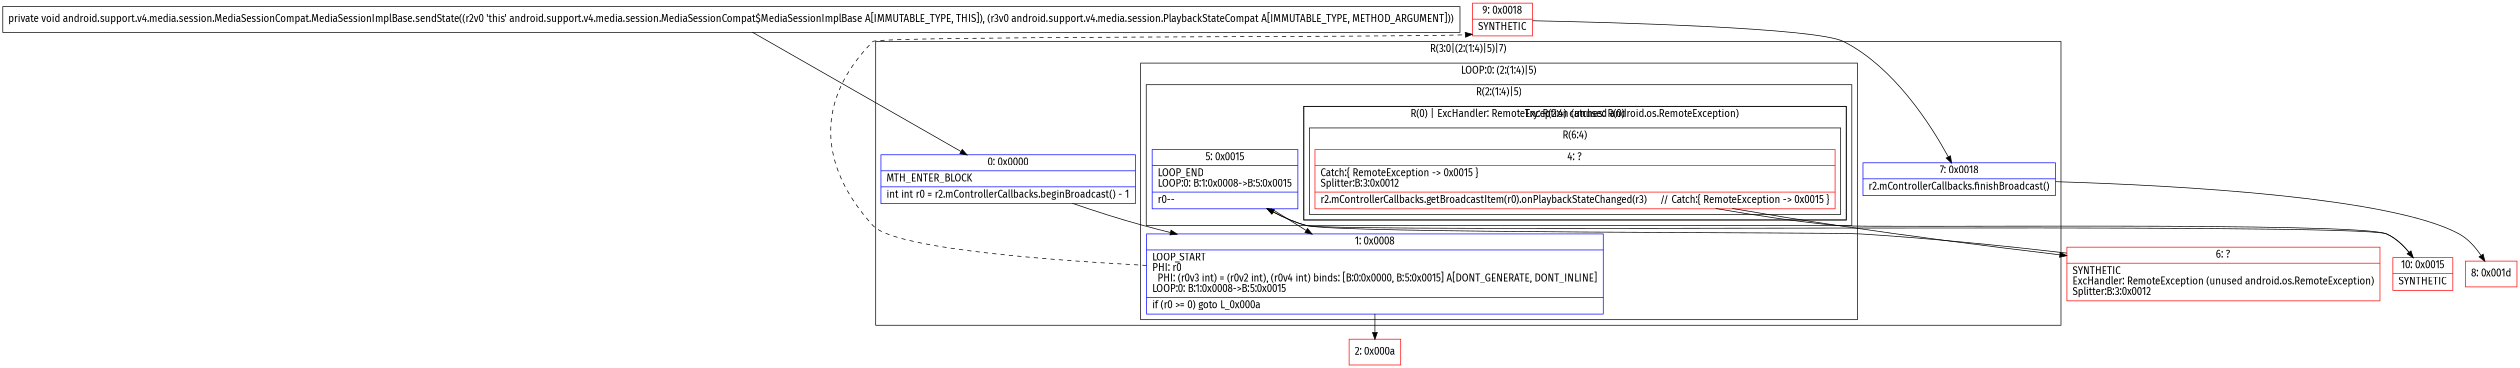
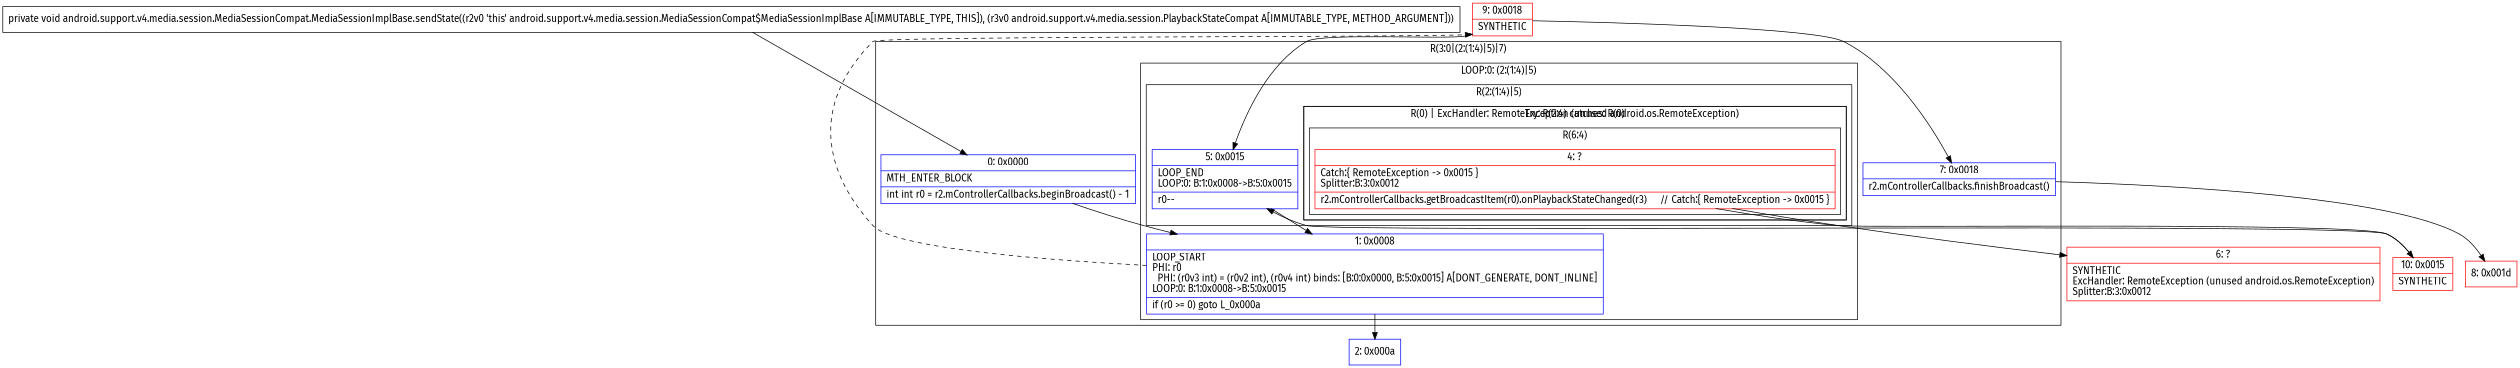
(1689, 233) -> (1299, 47)
(1375, 352) -> (1375, 352)
